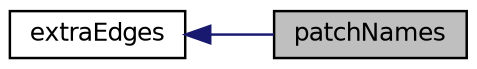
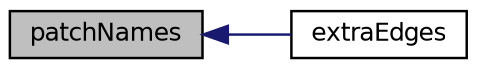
(242, 35) -> (260, 35)
